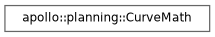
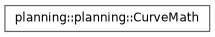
(107, 18) -> (107, 18)
